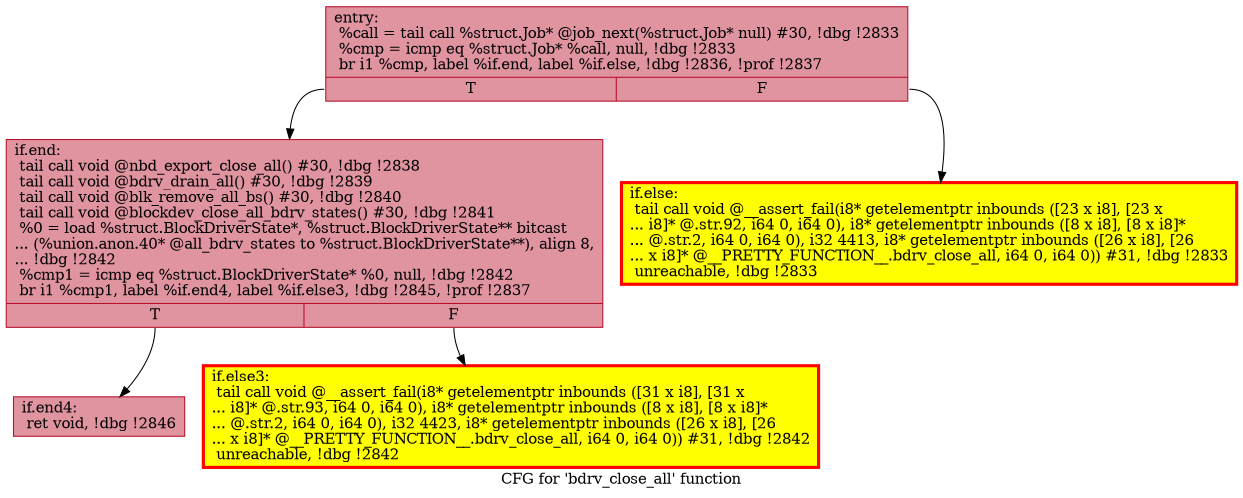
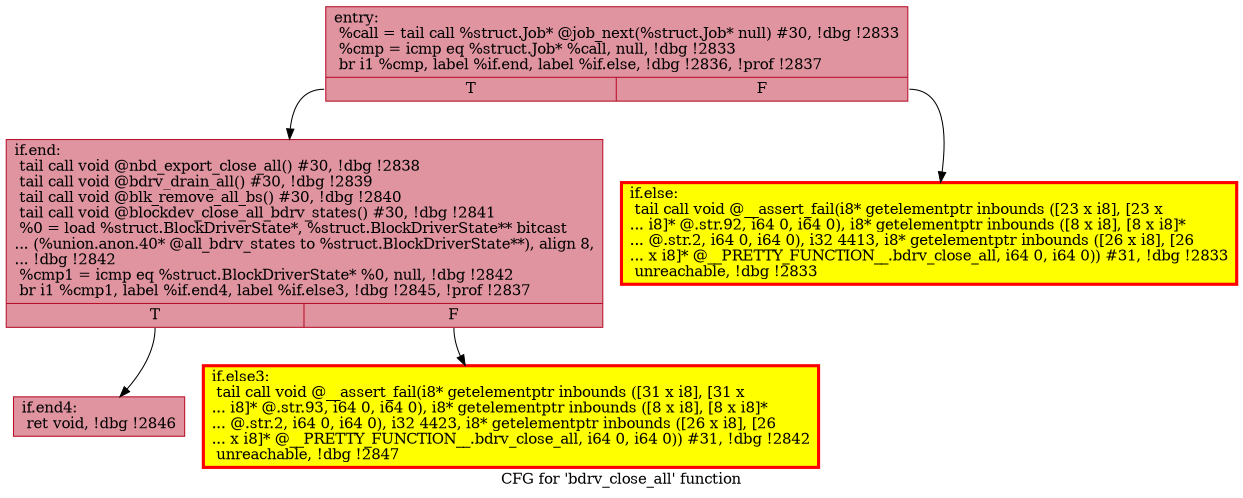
(306, 455) -> (306, 455)
